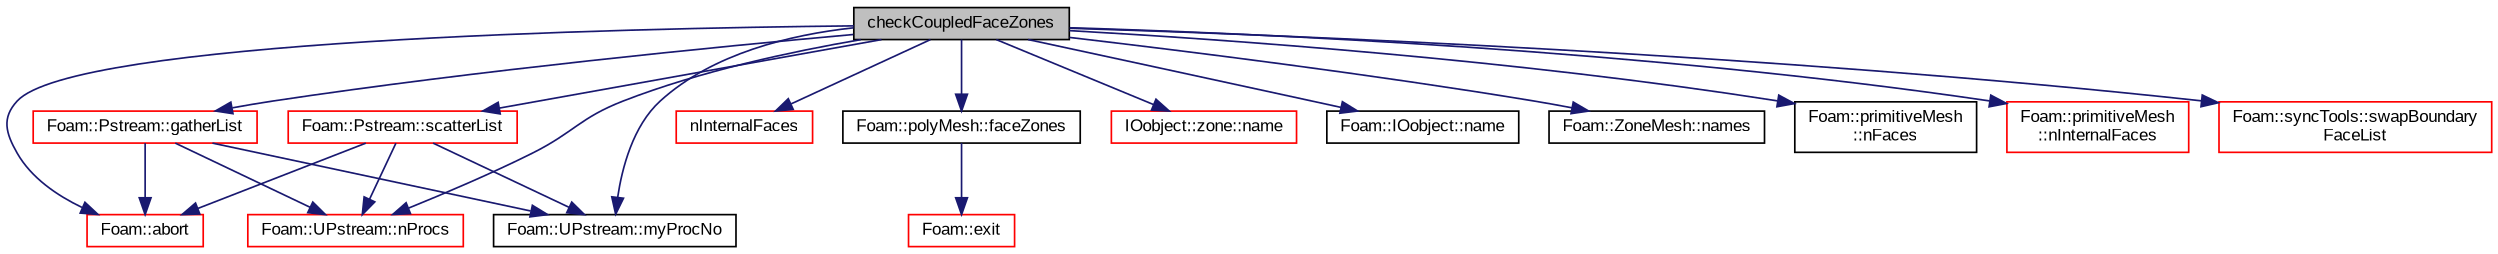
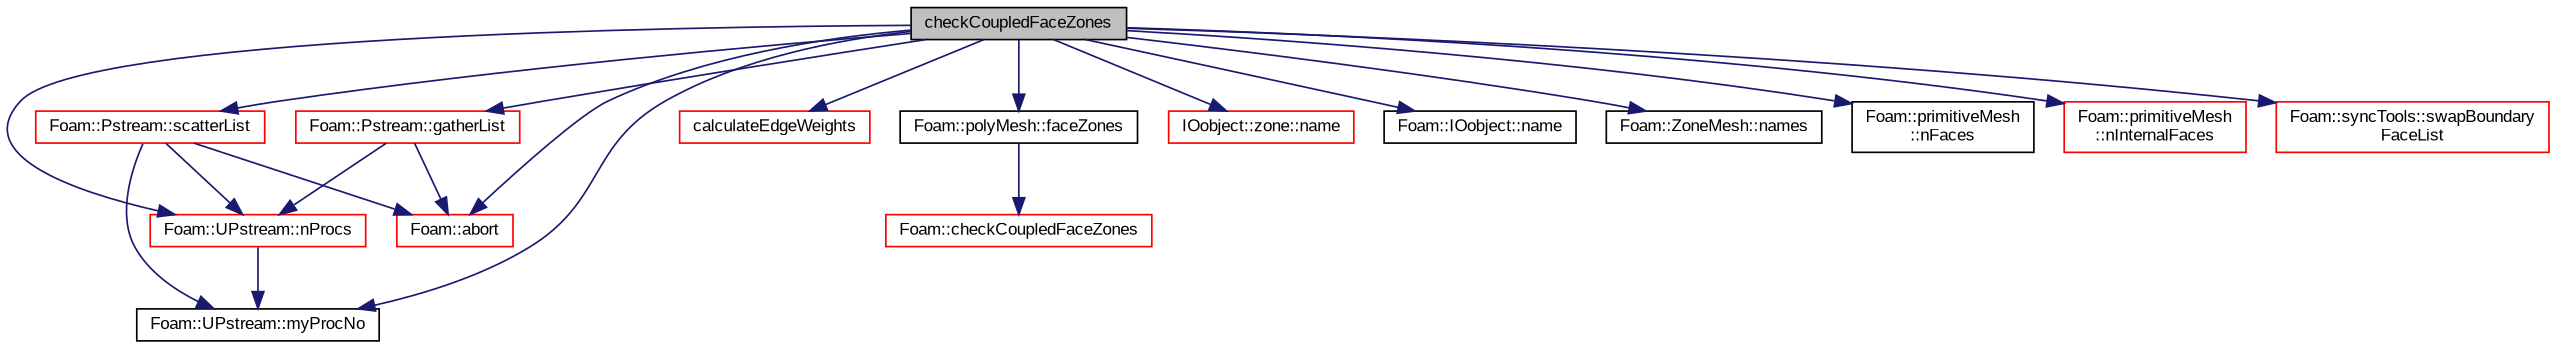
(744, 127) -> (775, 127)
(364, 175) -> (258, 269)
(962, 231) -> (1019, 231)
